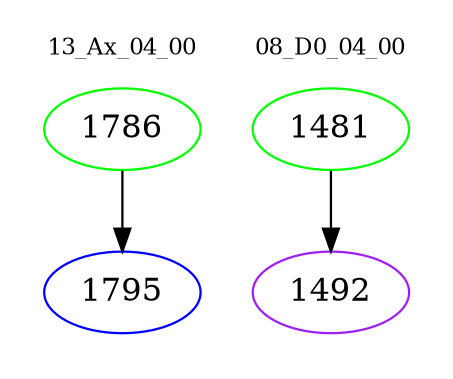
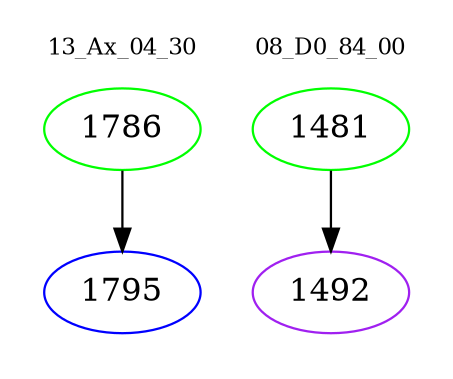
(122, 49) -> (122, 49)
(331, 49) -> (331, 49)
